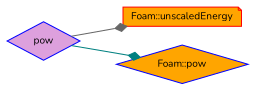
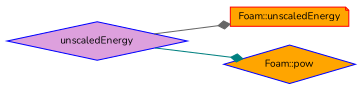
(44, 41) -> (97, 41)
